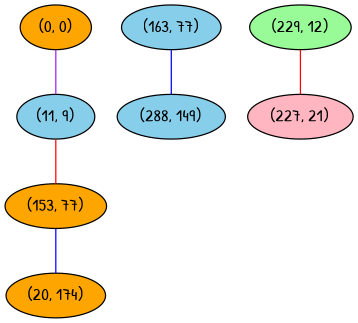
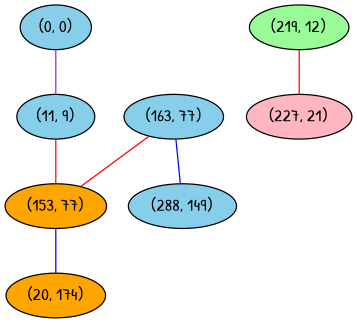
(56, 27) -> (56, 27)
(300, 27) -> (299, 27)
none -> (115, 161)
